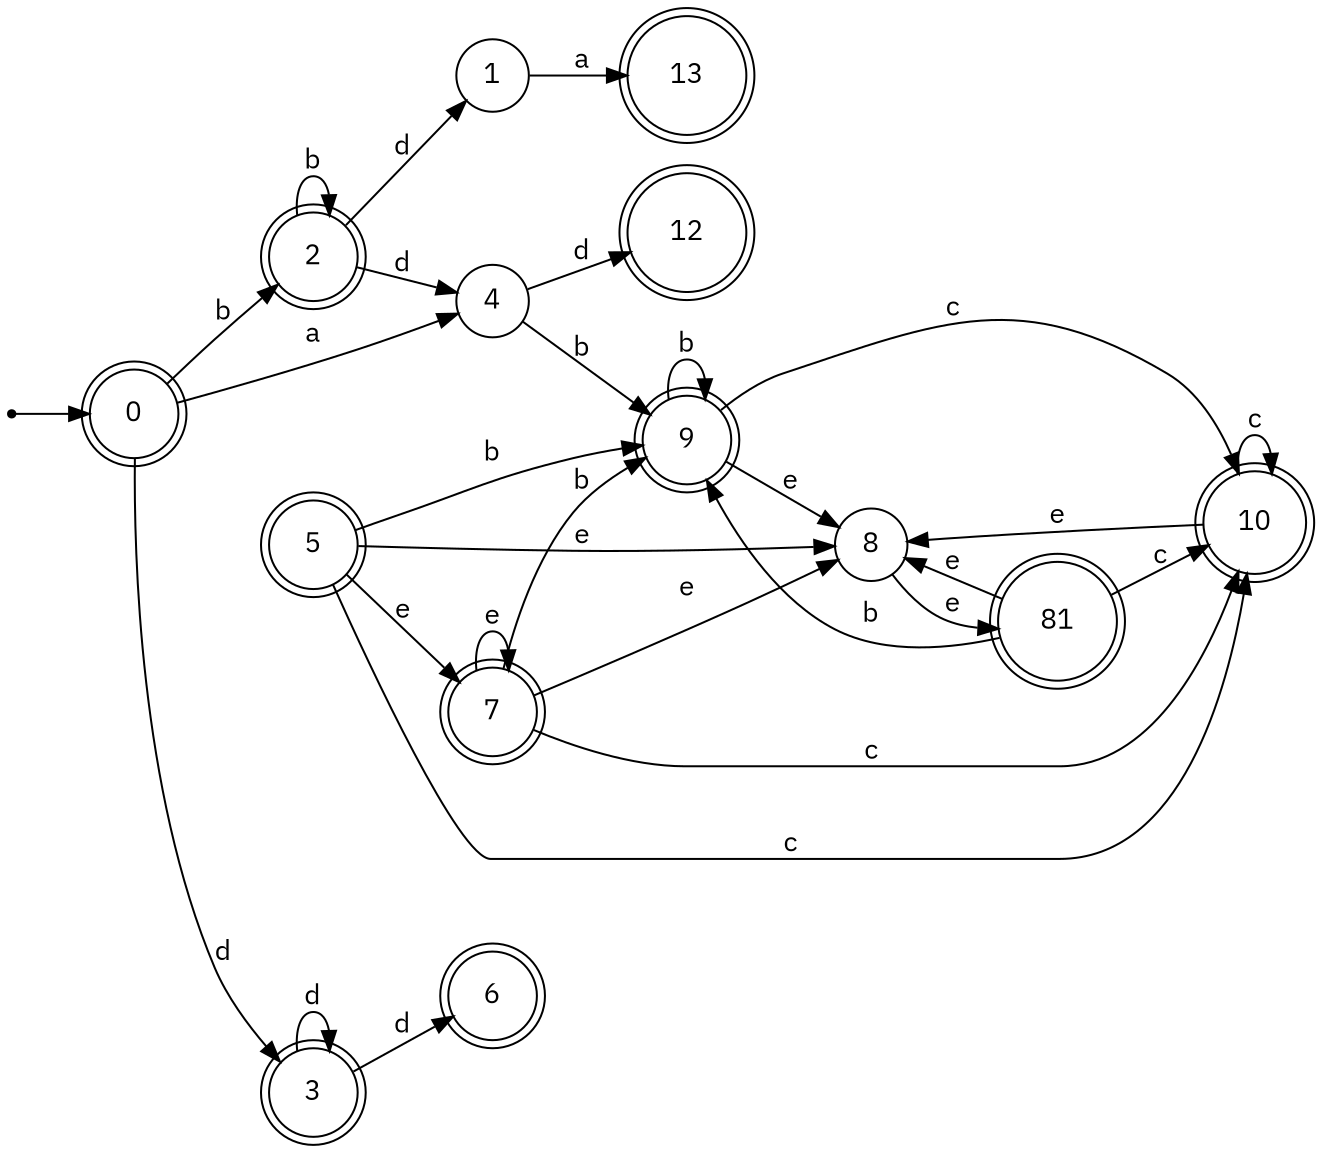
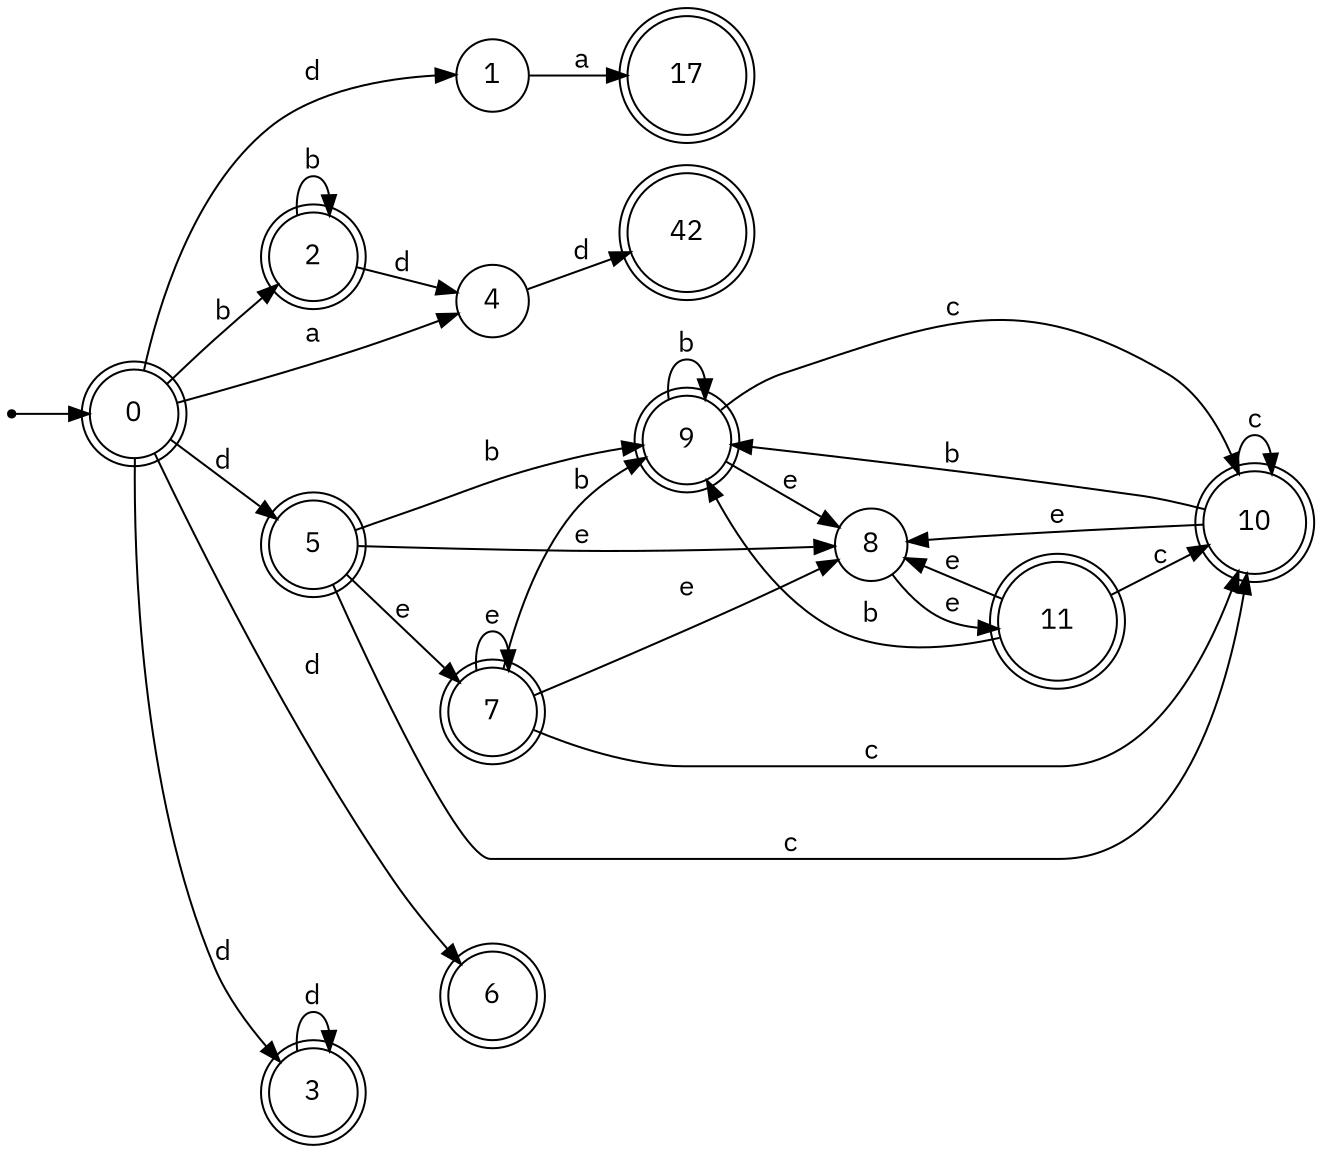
(687, 76) -> (687, 76)
(399, 171) -> (234, 164)
(687, 233) -> (687, 233)
(578, 362) -> (979, 474)
none -> (215, 473)
(1057, 621) -> (1057, 621)
(394, 1049) -> (288, 709)
